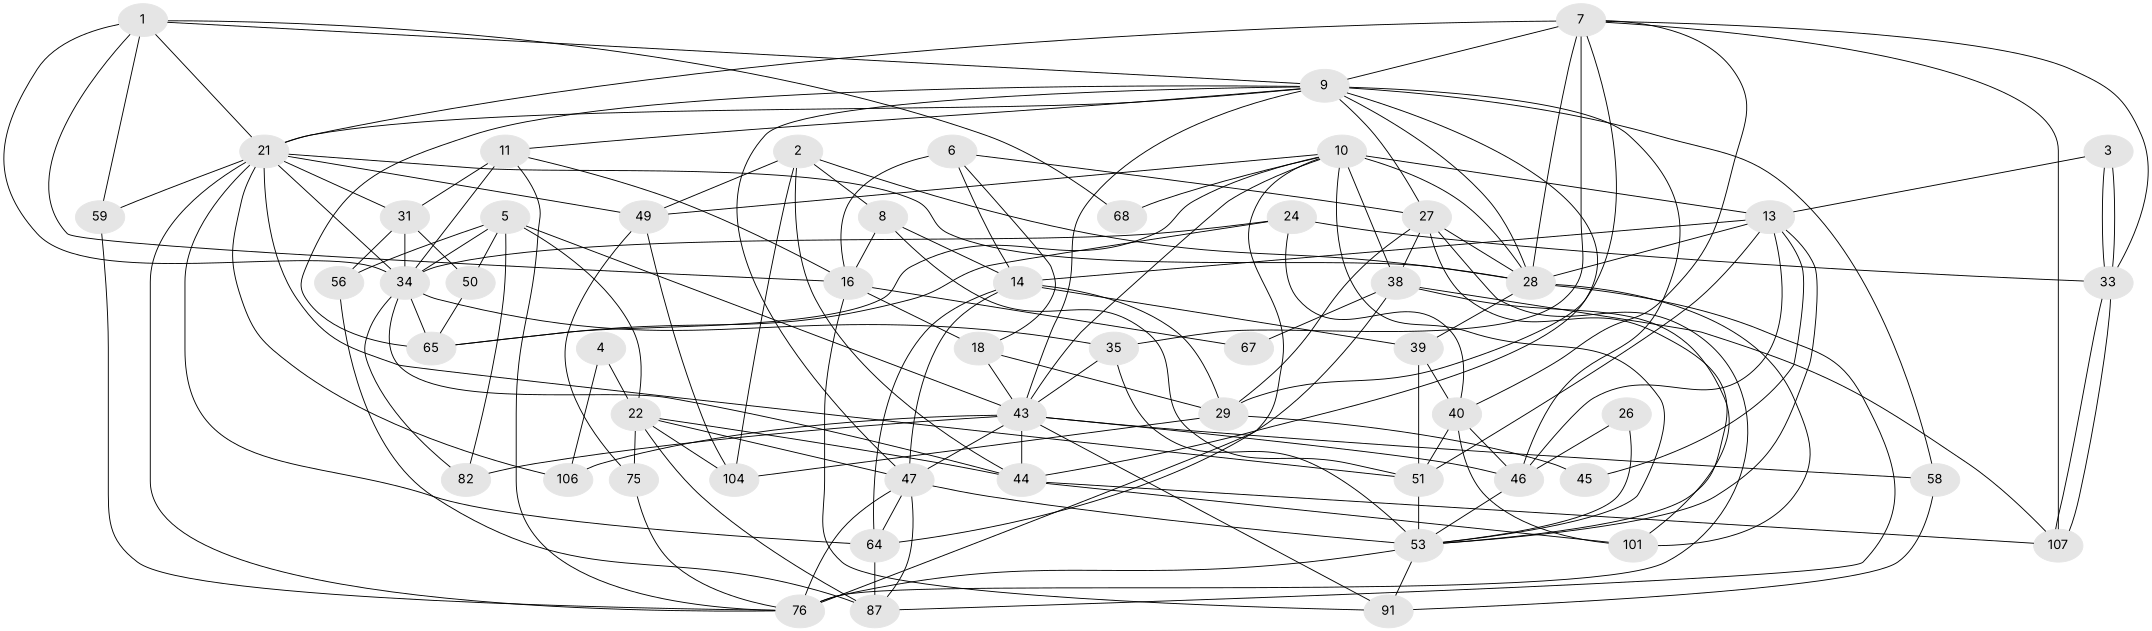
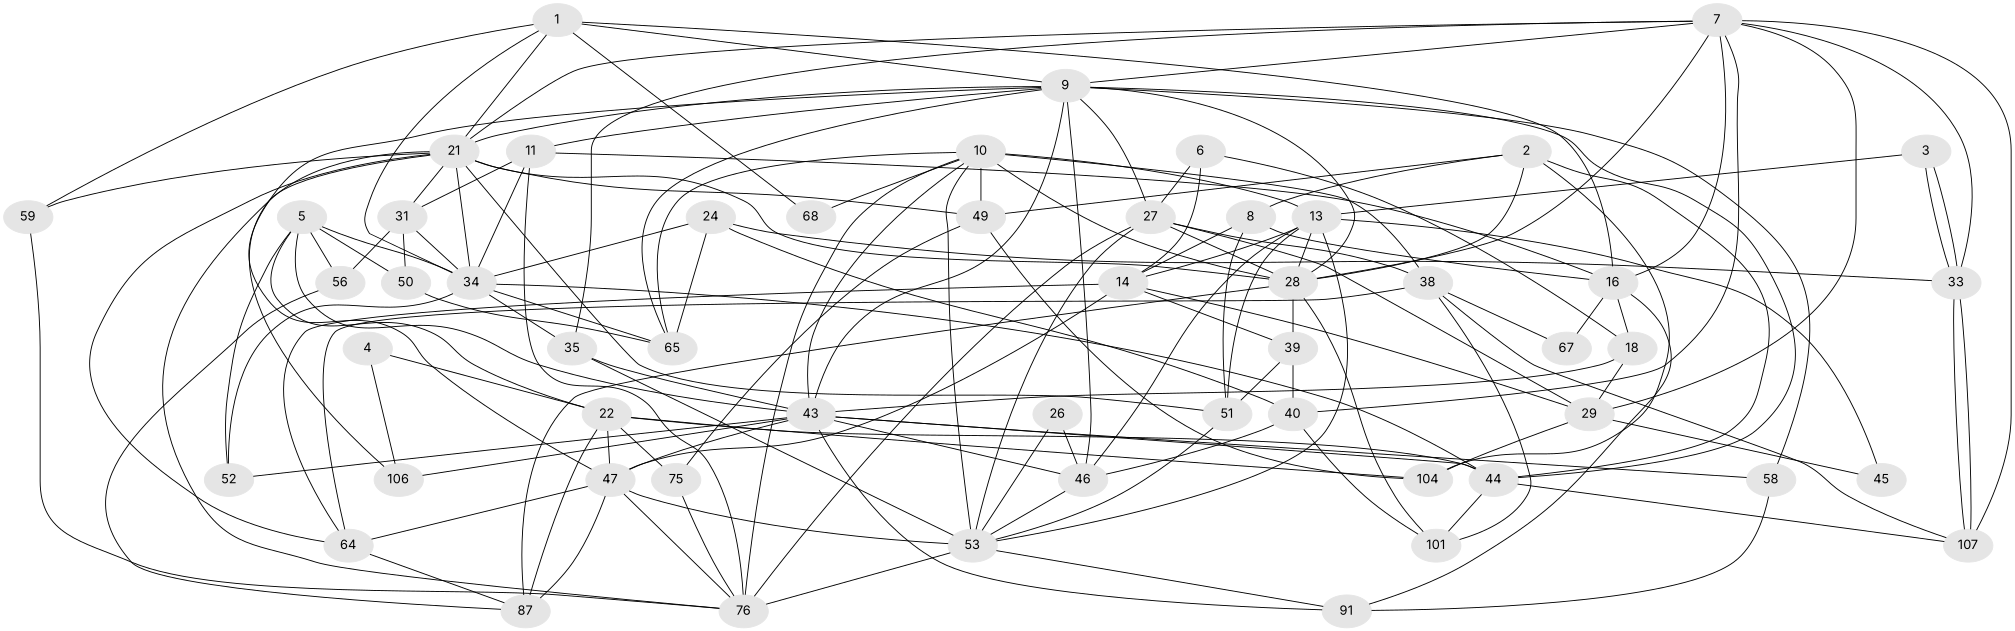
(848, 204) -> (1720, 167)
(1434, 454) -> none
(466, 480) -> (229, 480)
